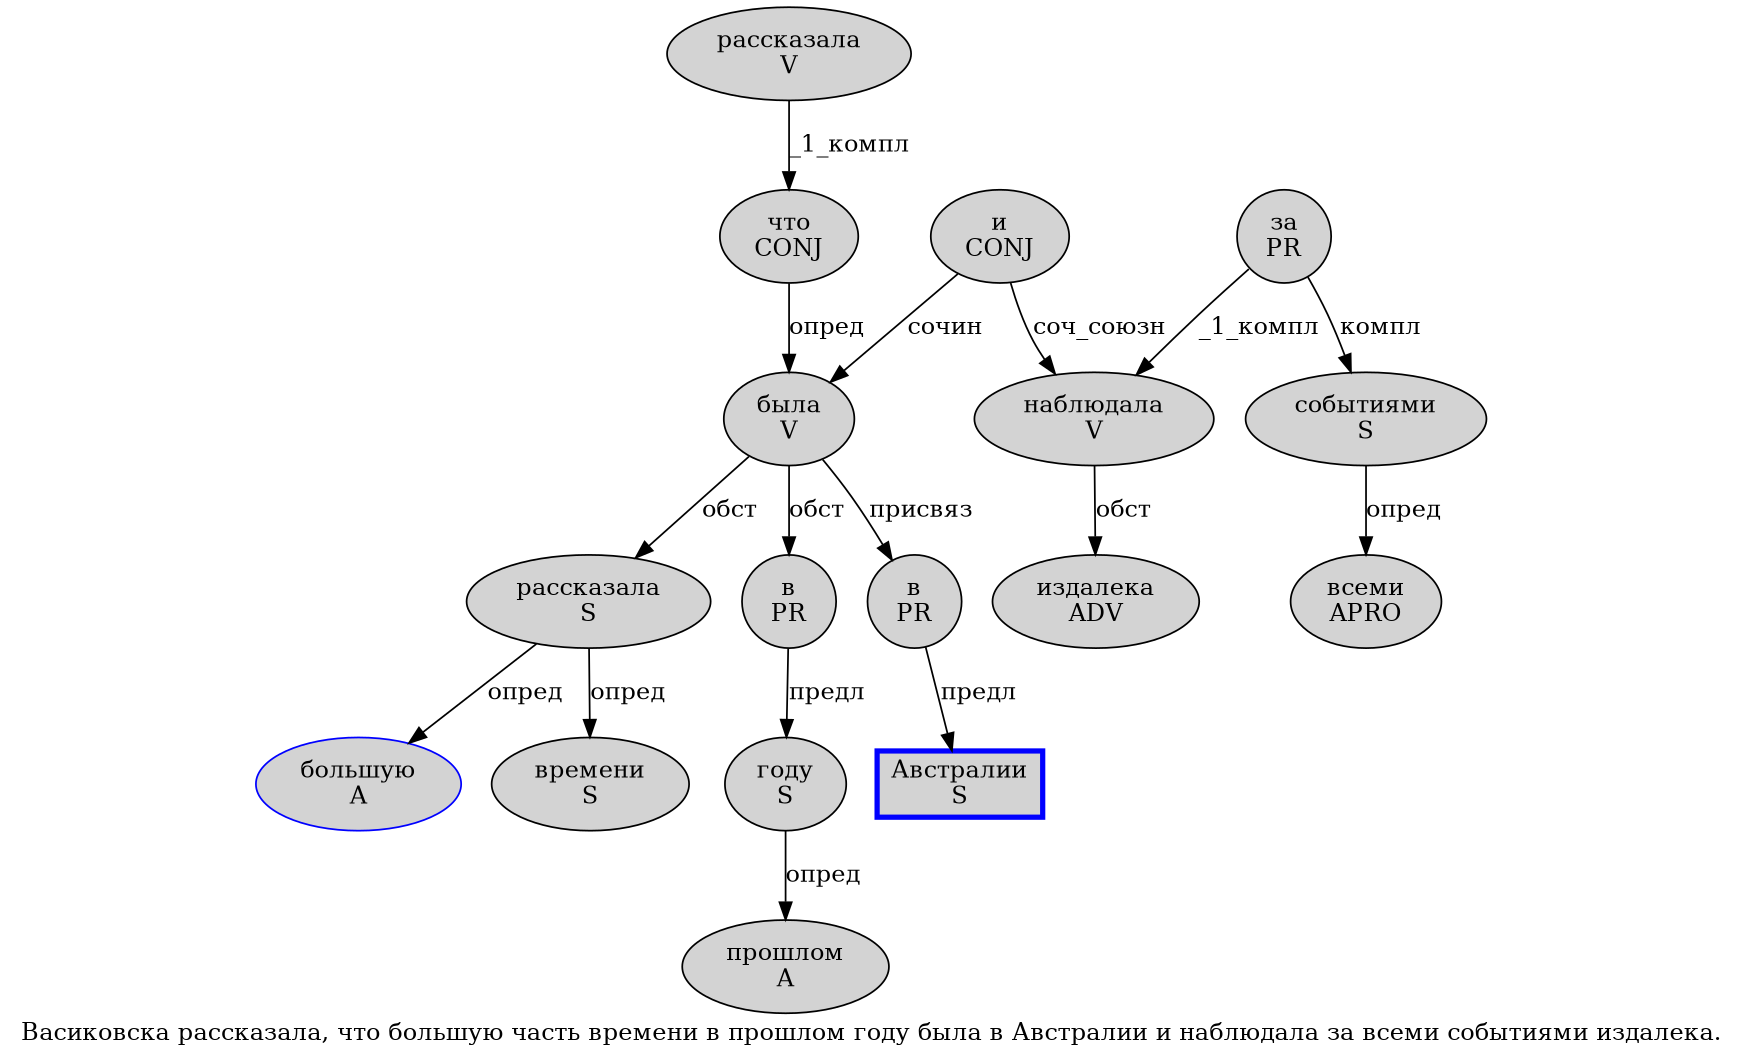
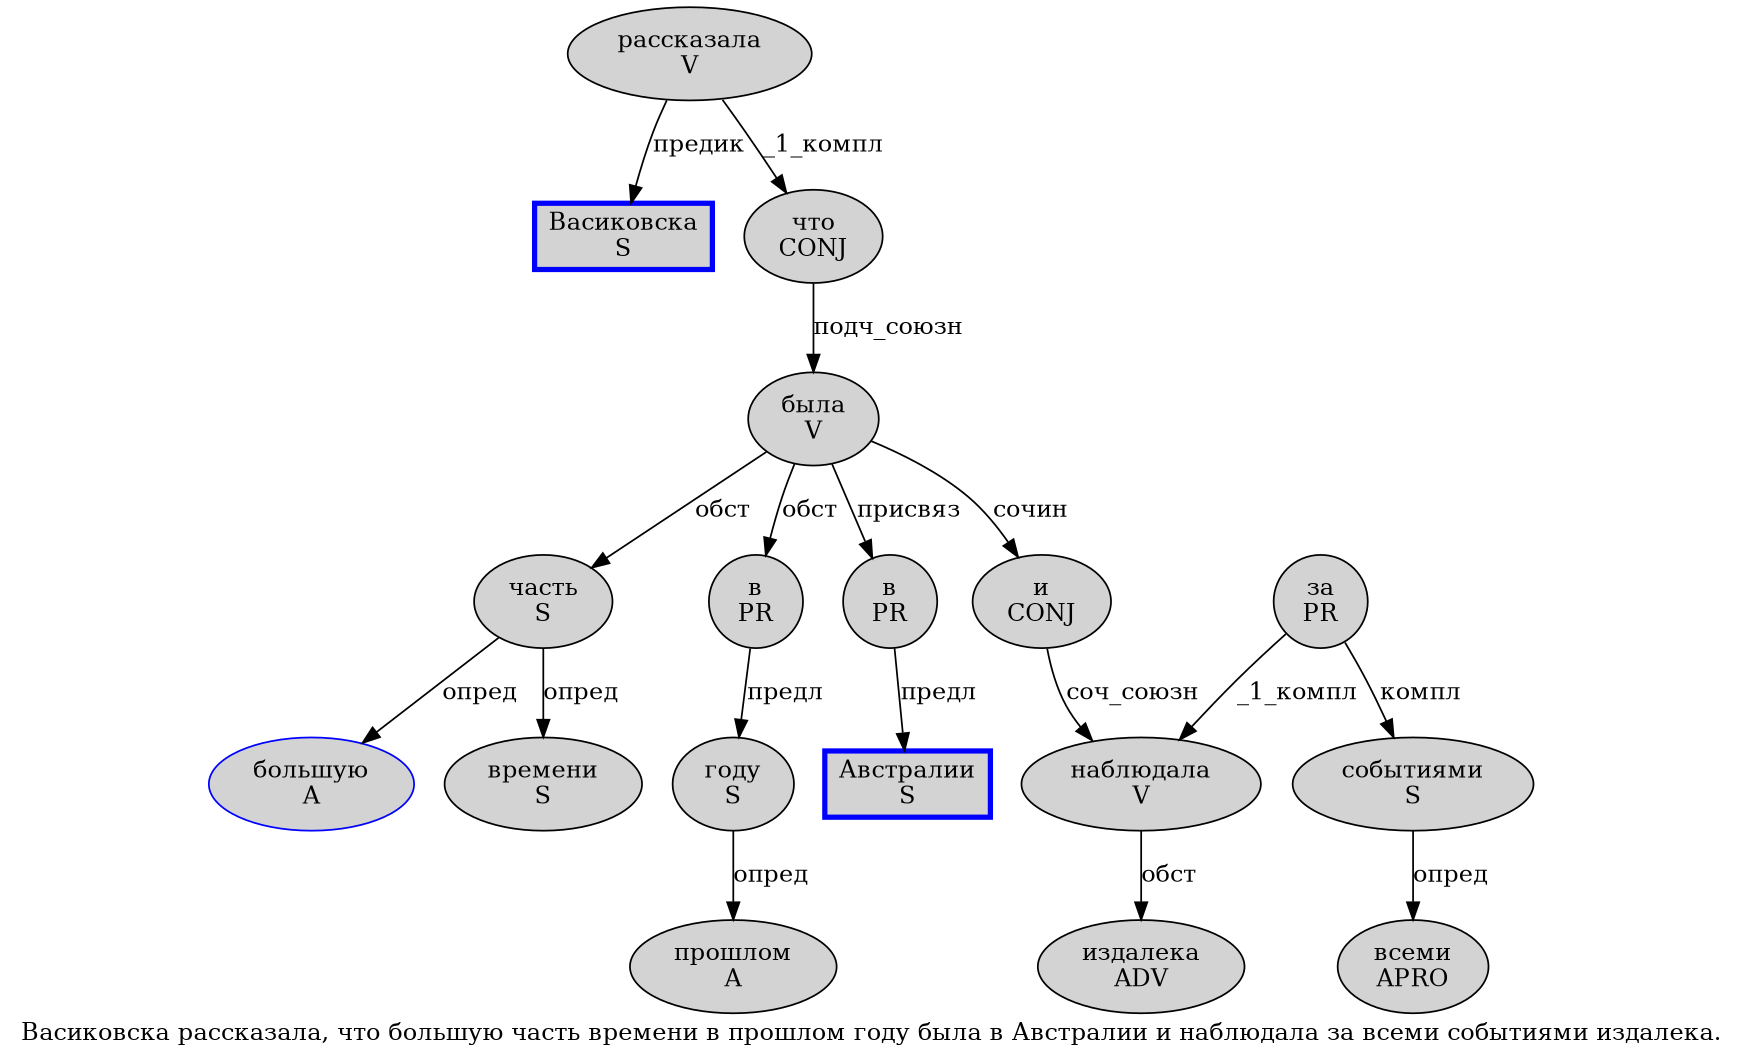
none -> (623, 236)
(901, 322) -> (948, 481)
(827, 328) -> (888, 328)
(589, 602) -> (543, 602)
